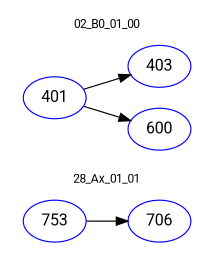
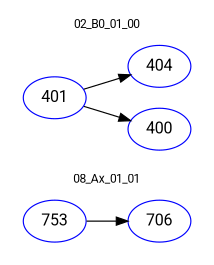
(159, 66) -> (159, 66)
(159, 129) -> (159, 129)
(107, 180) -> (107, 180)
